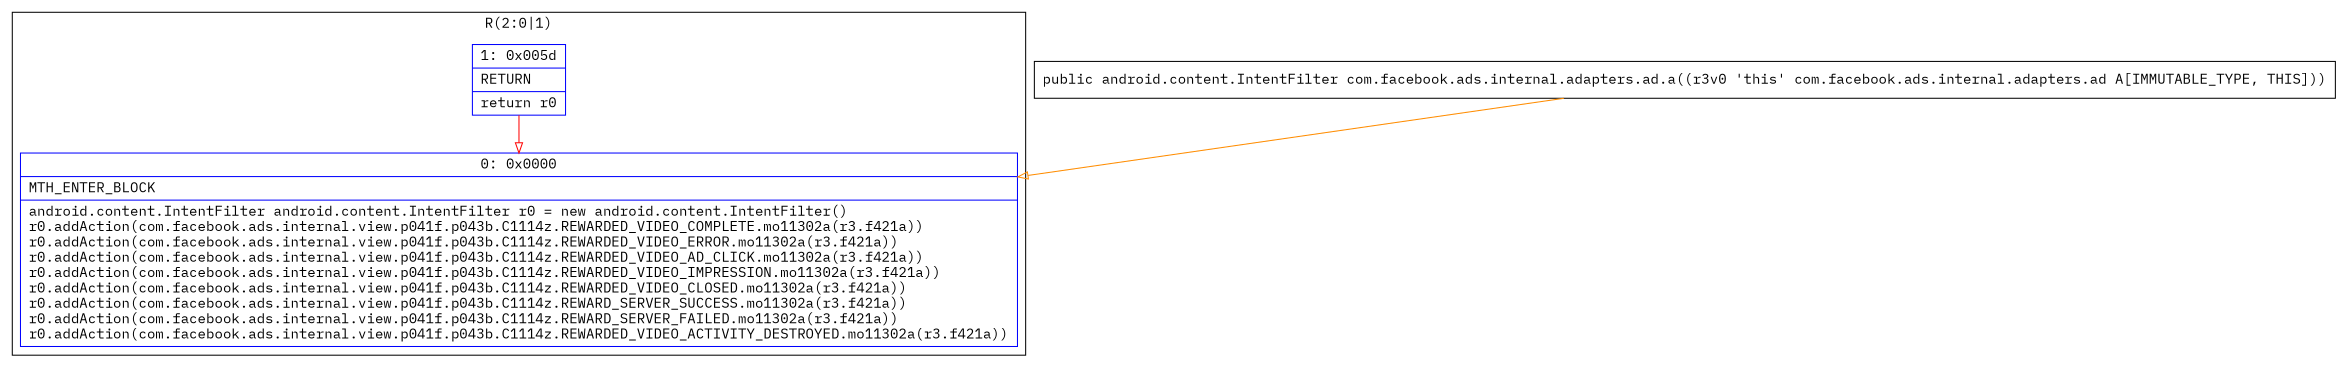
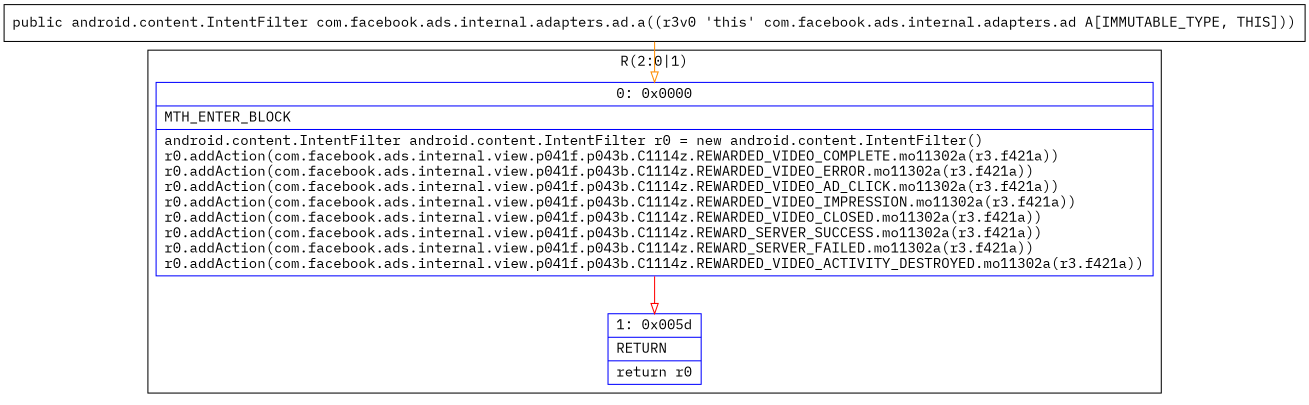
(519, 129) -> (655, 290)
